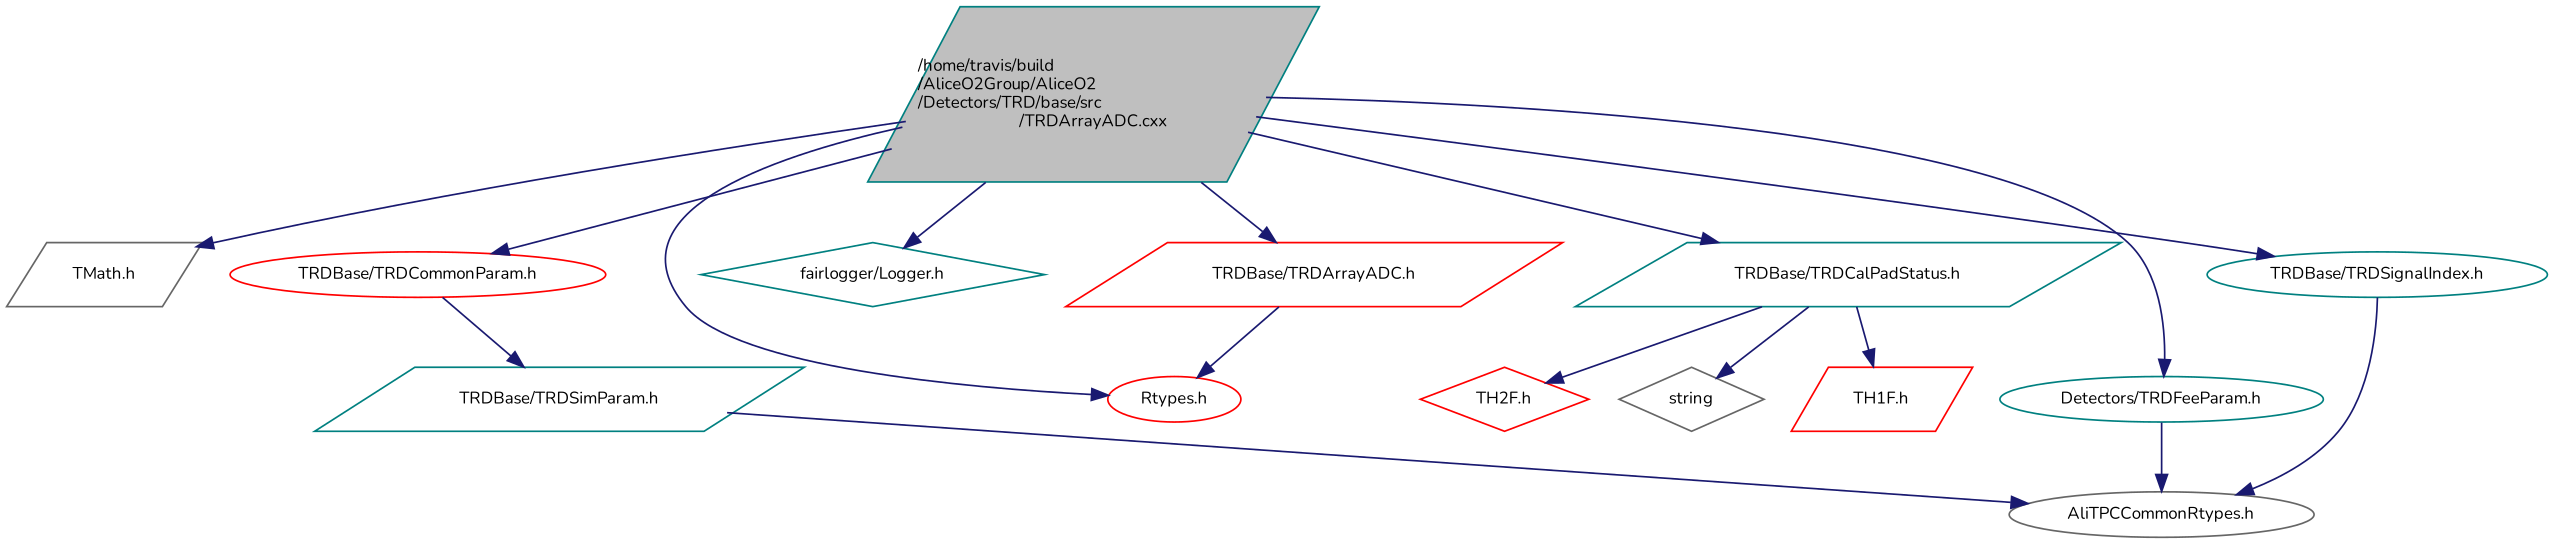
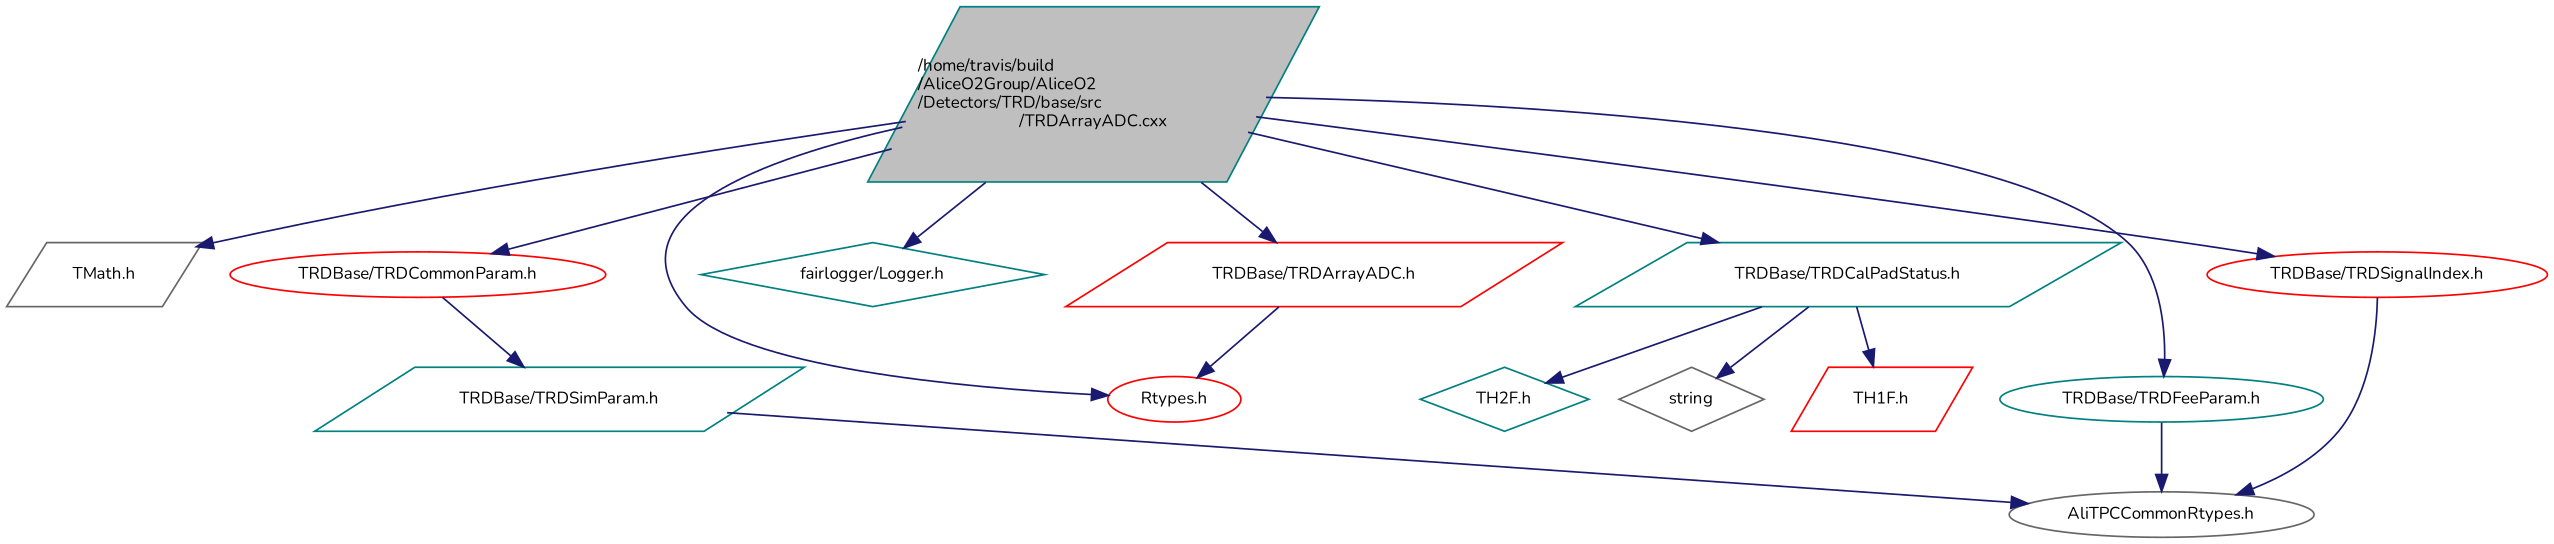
(2377, 275) -> (2377, 275)
(1505, 399) -> (1505, 399)
(2162, 399) -> (2162, 399)
